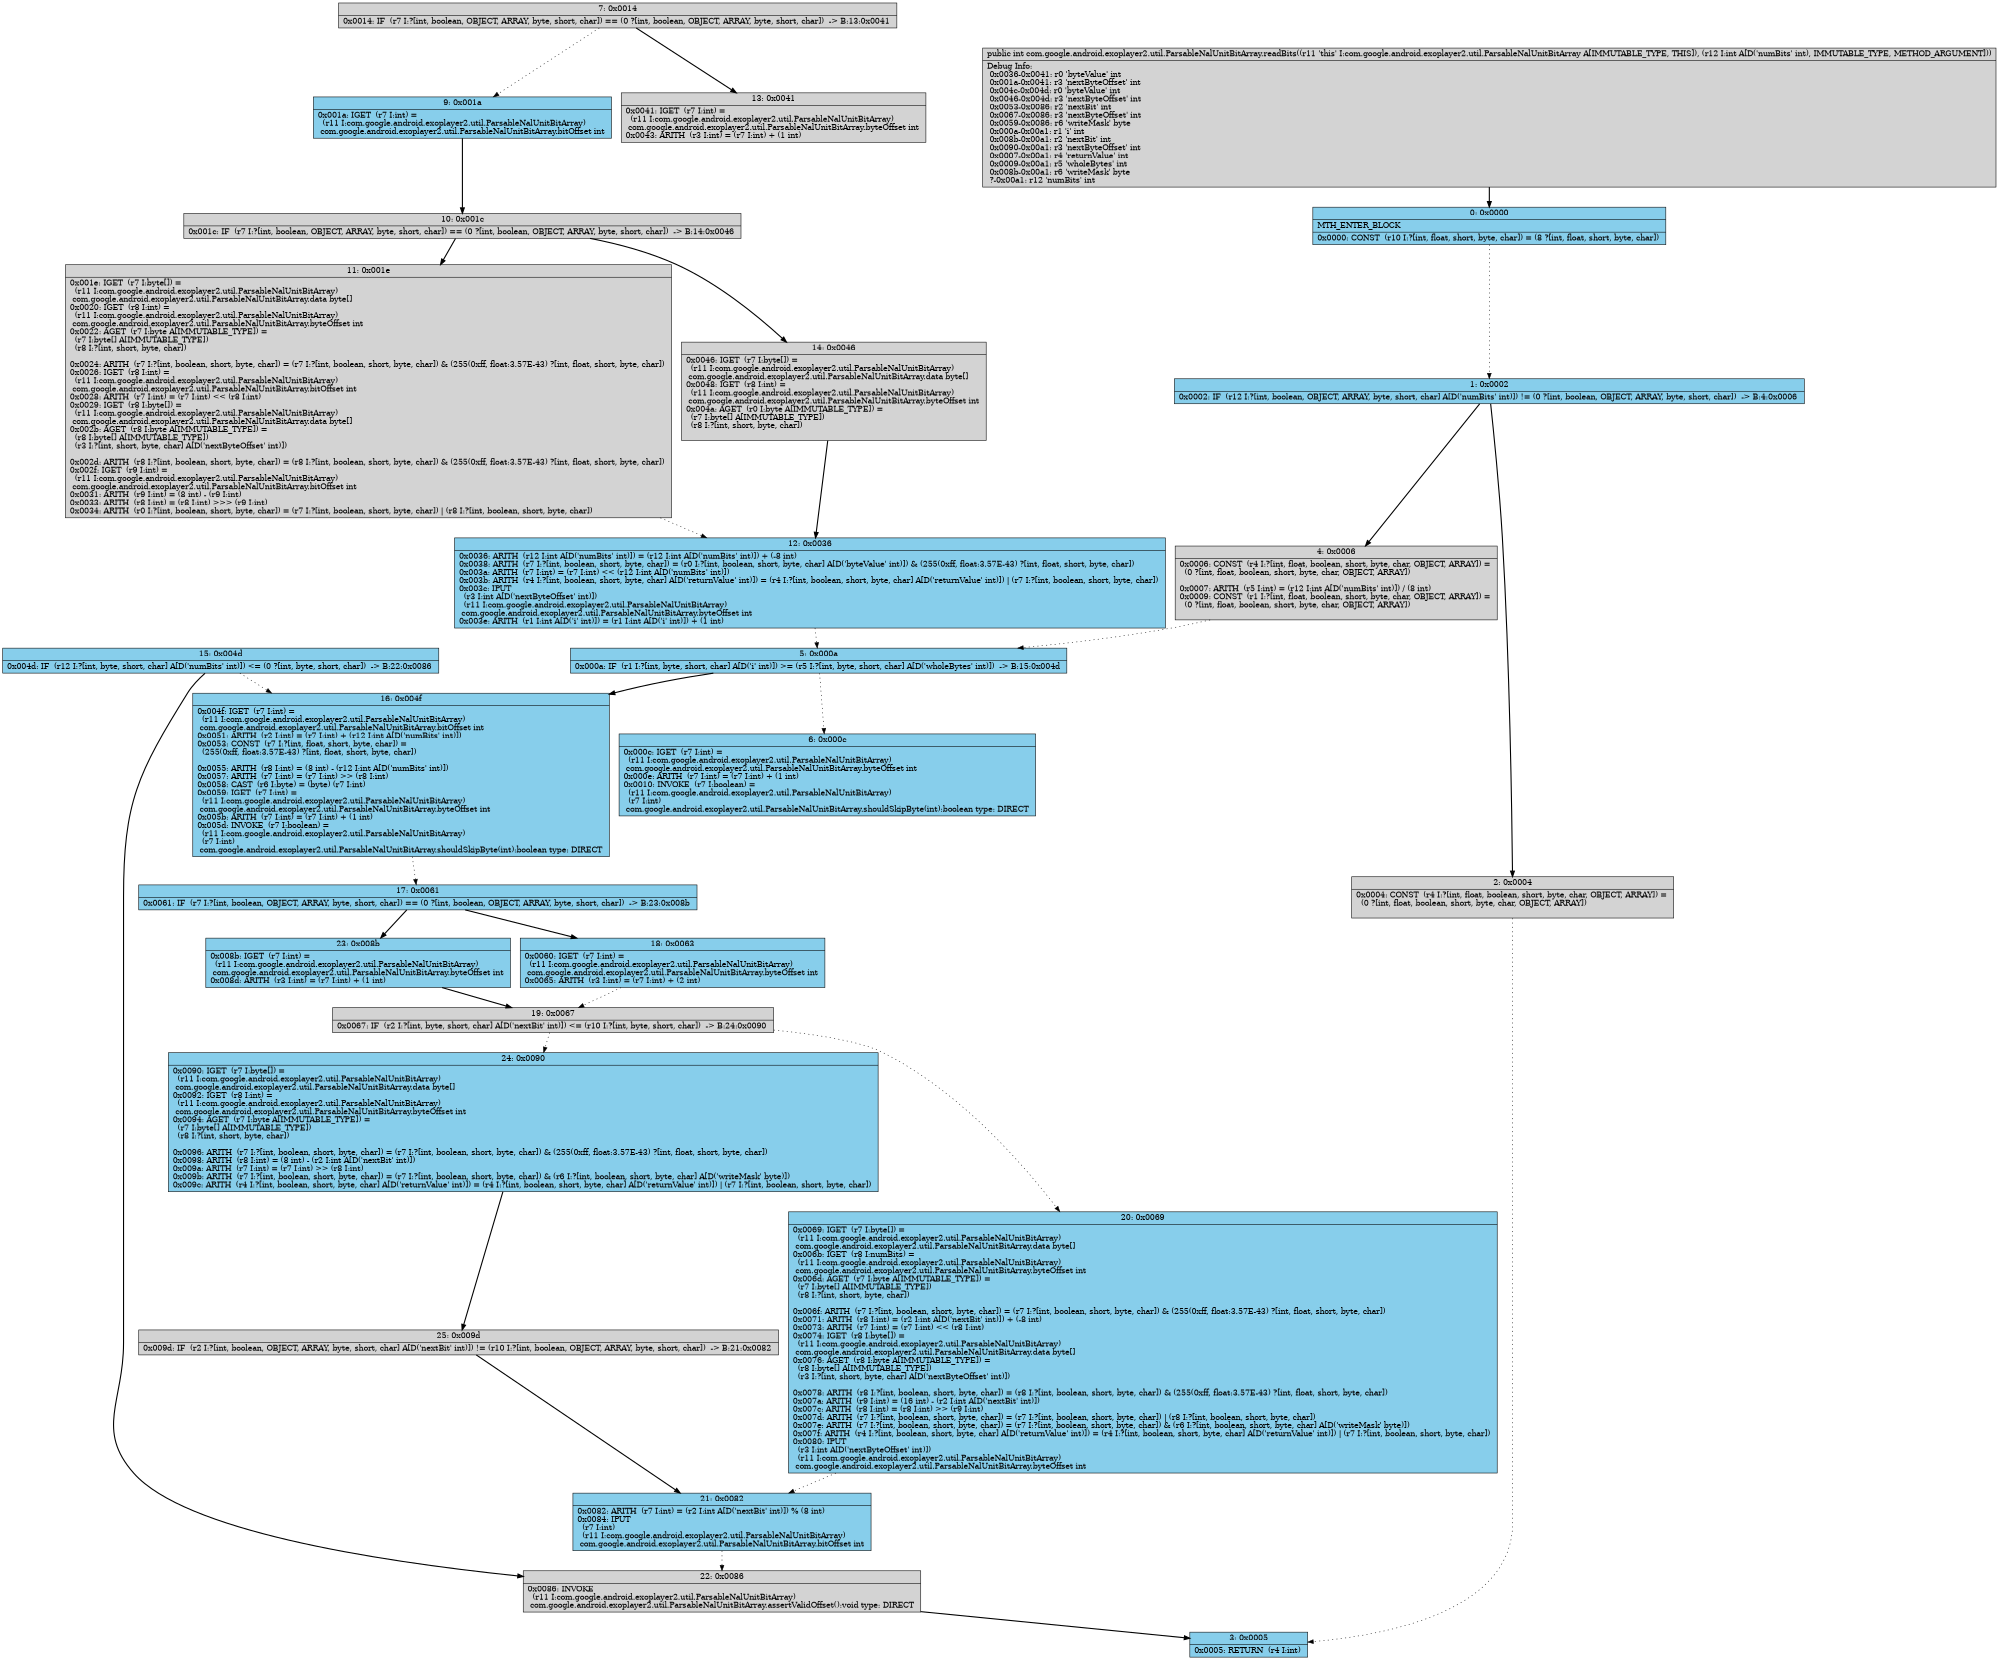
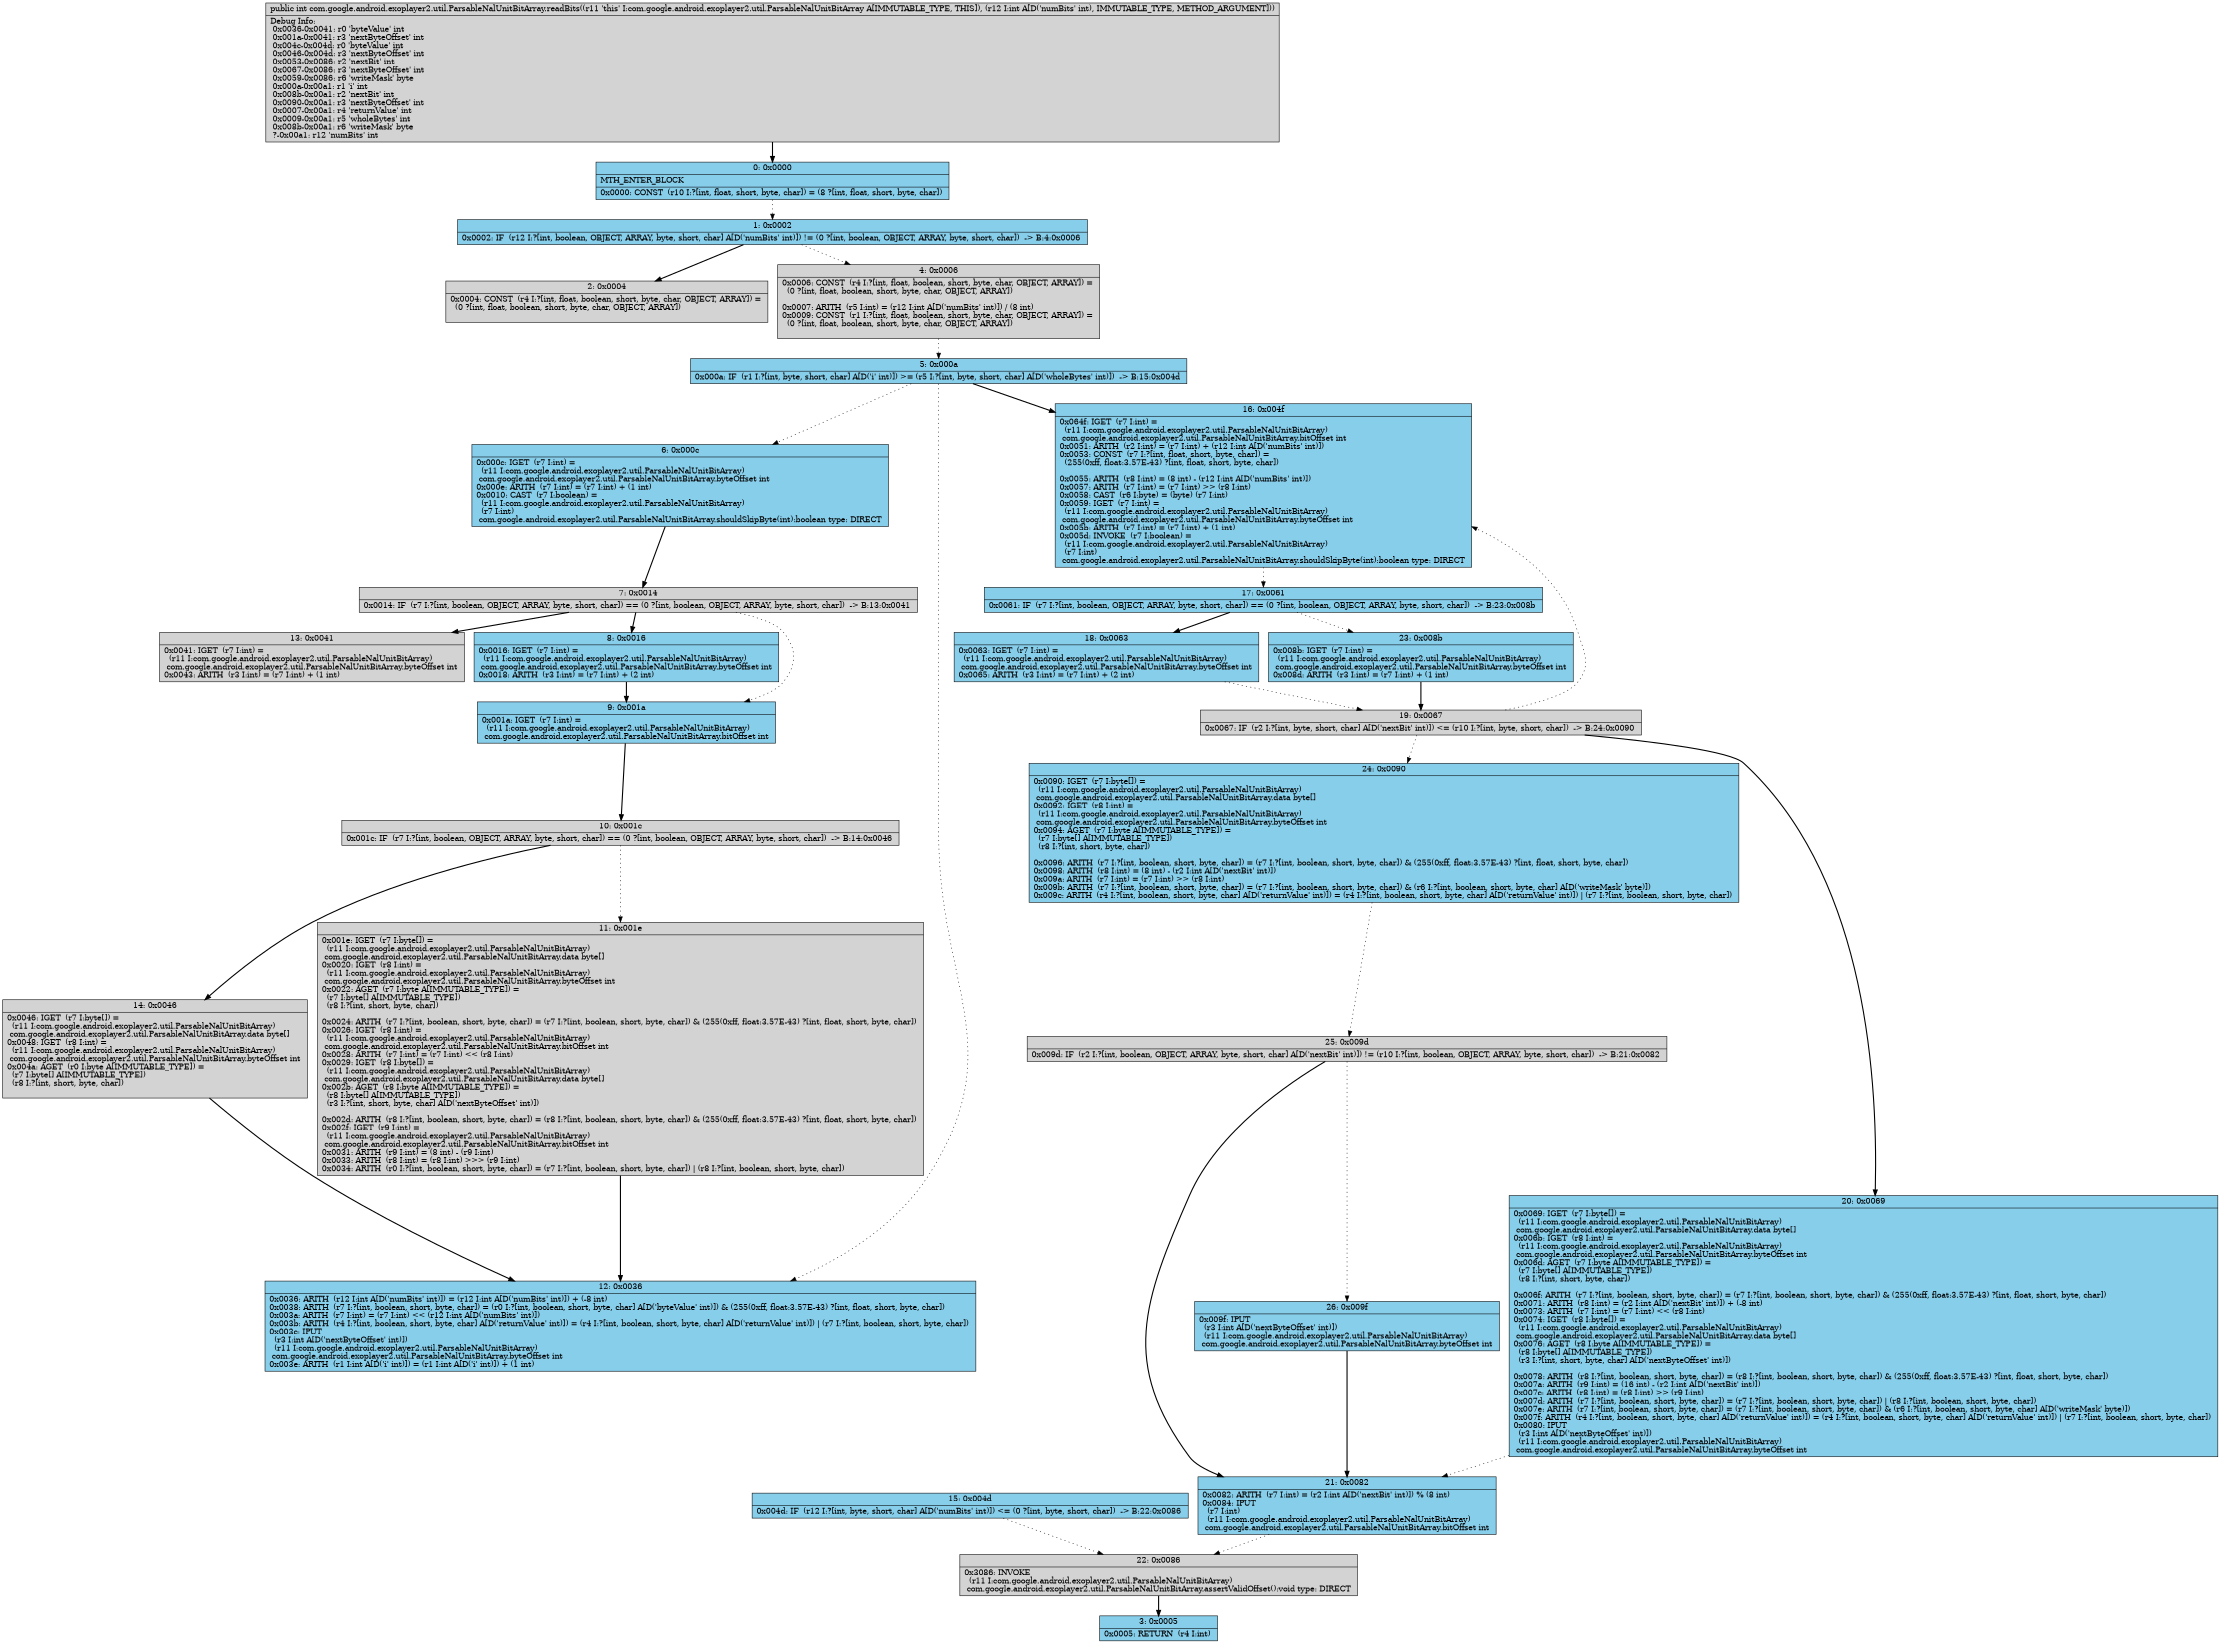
(449, 249) -> (620, 881)
(1424, 473) -> (823, 254)
(681, 527) -> (620, 1226)
none -> (655, 554)
(816, 635) -> (941, 870)
none -> (626, 657)
(253, 682) -> (1575, 624)
(247, 712) -> (1110, 422)
(691, 785) -> (538, 496)
(396, 922) -> (1322, 621)
(576, 957) -> (1010, 651)
(935, 1085) -> (1826, 885)
(855, 1255) -> (1565, 1238)
(483, 1258) -> (1361, 967)
(124, 1267) -> (1051, 1535)
none -> (1347, 1326)
(1513, 1347) -> none
(563, 1589) -> (1000, 1573)
